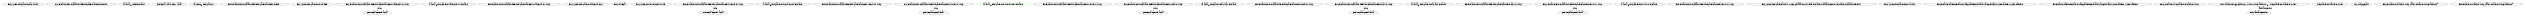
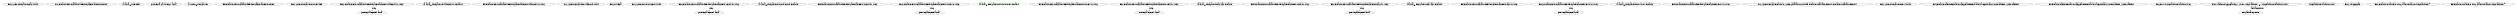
(134, 4) -> (132, 4)
(586, 4) -> (581, 4)
(2180, 4) -> (2174, 4)
